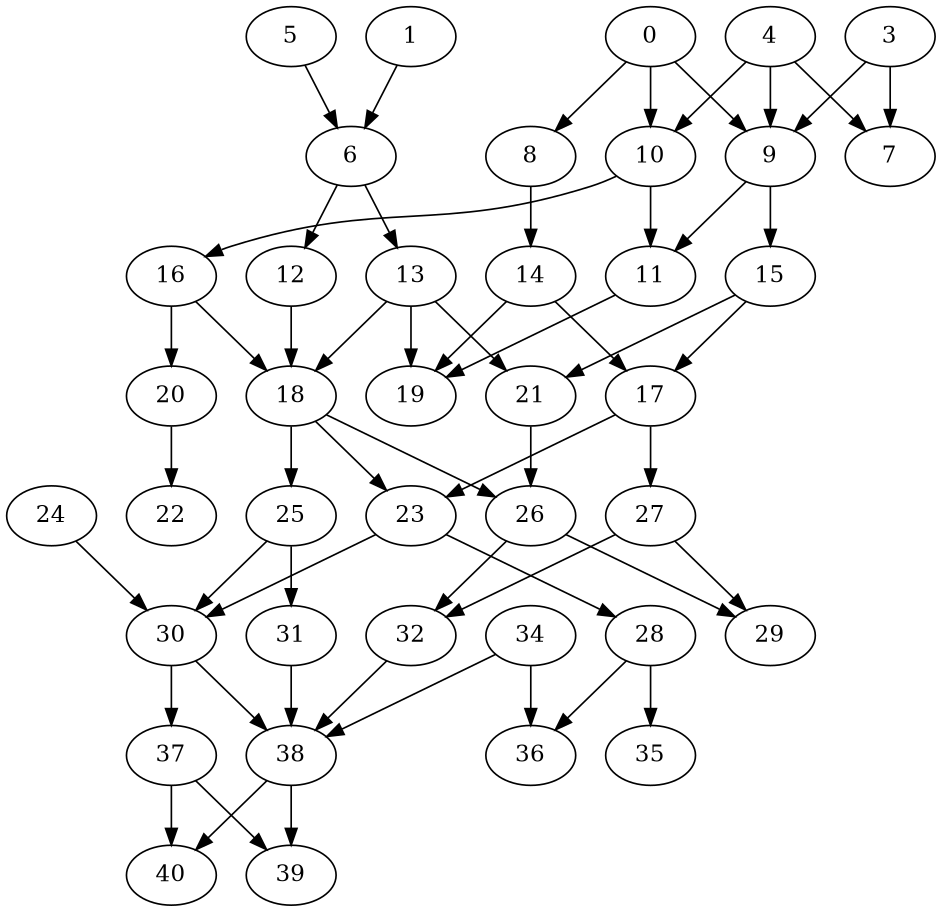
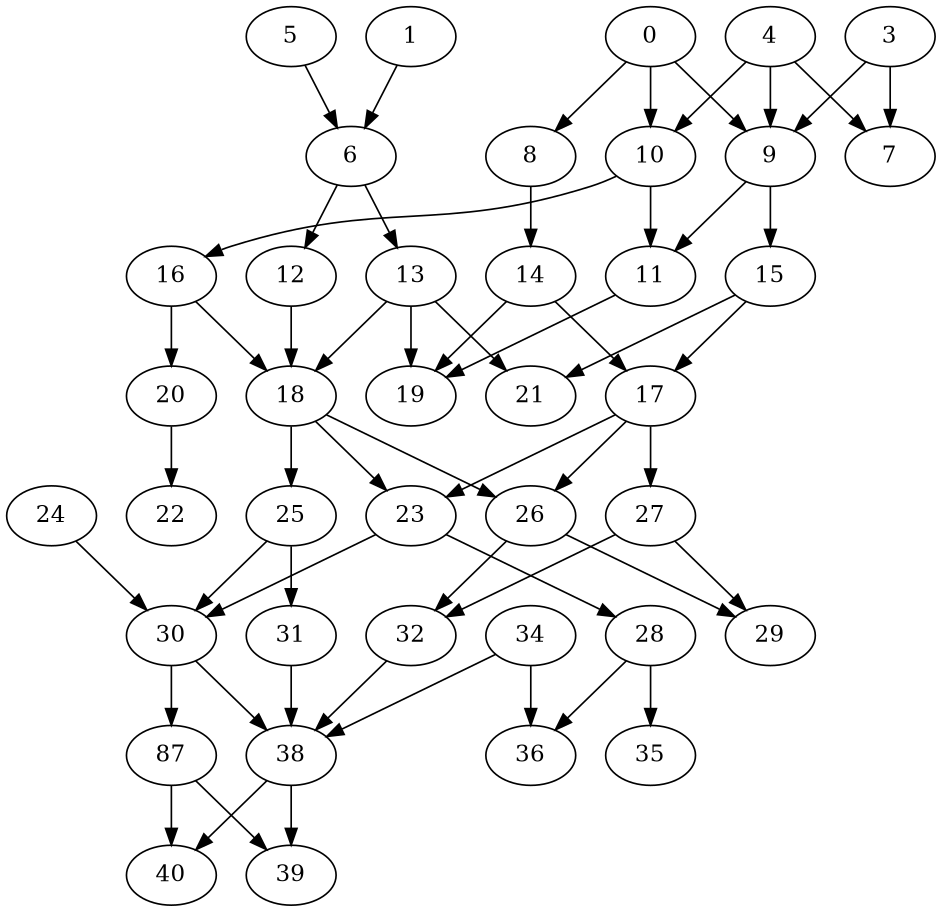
(531, 445) -> (597, 450)
(171, 755) -> (171, 755)
